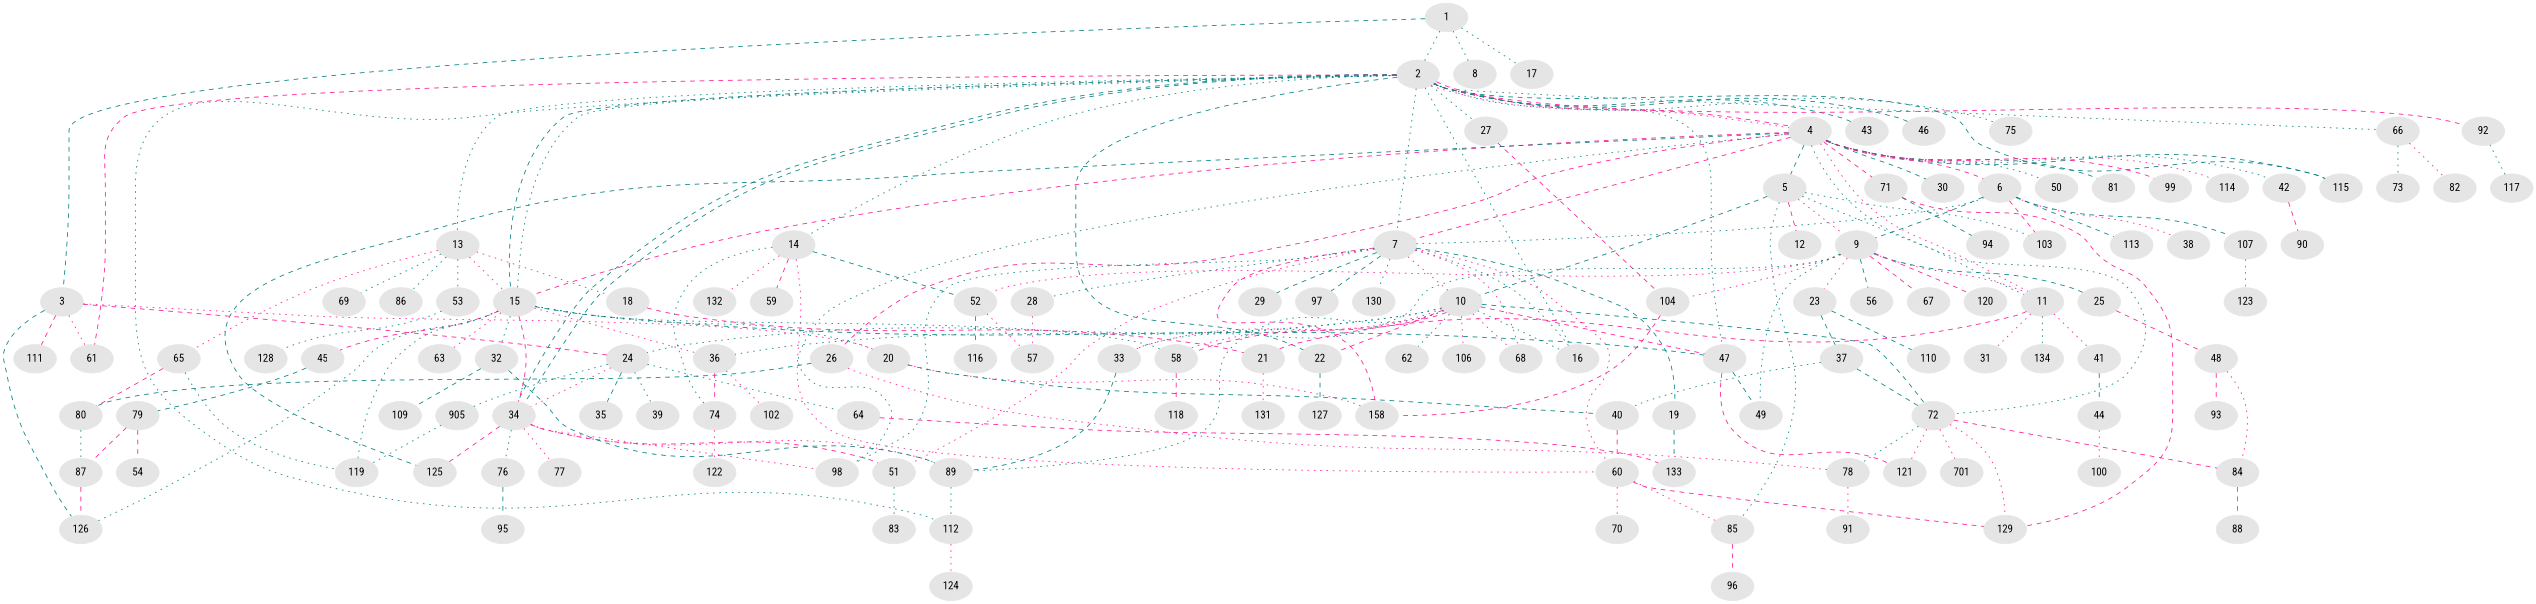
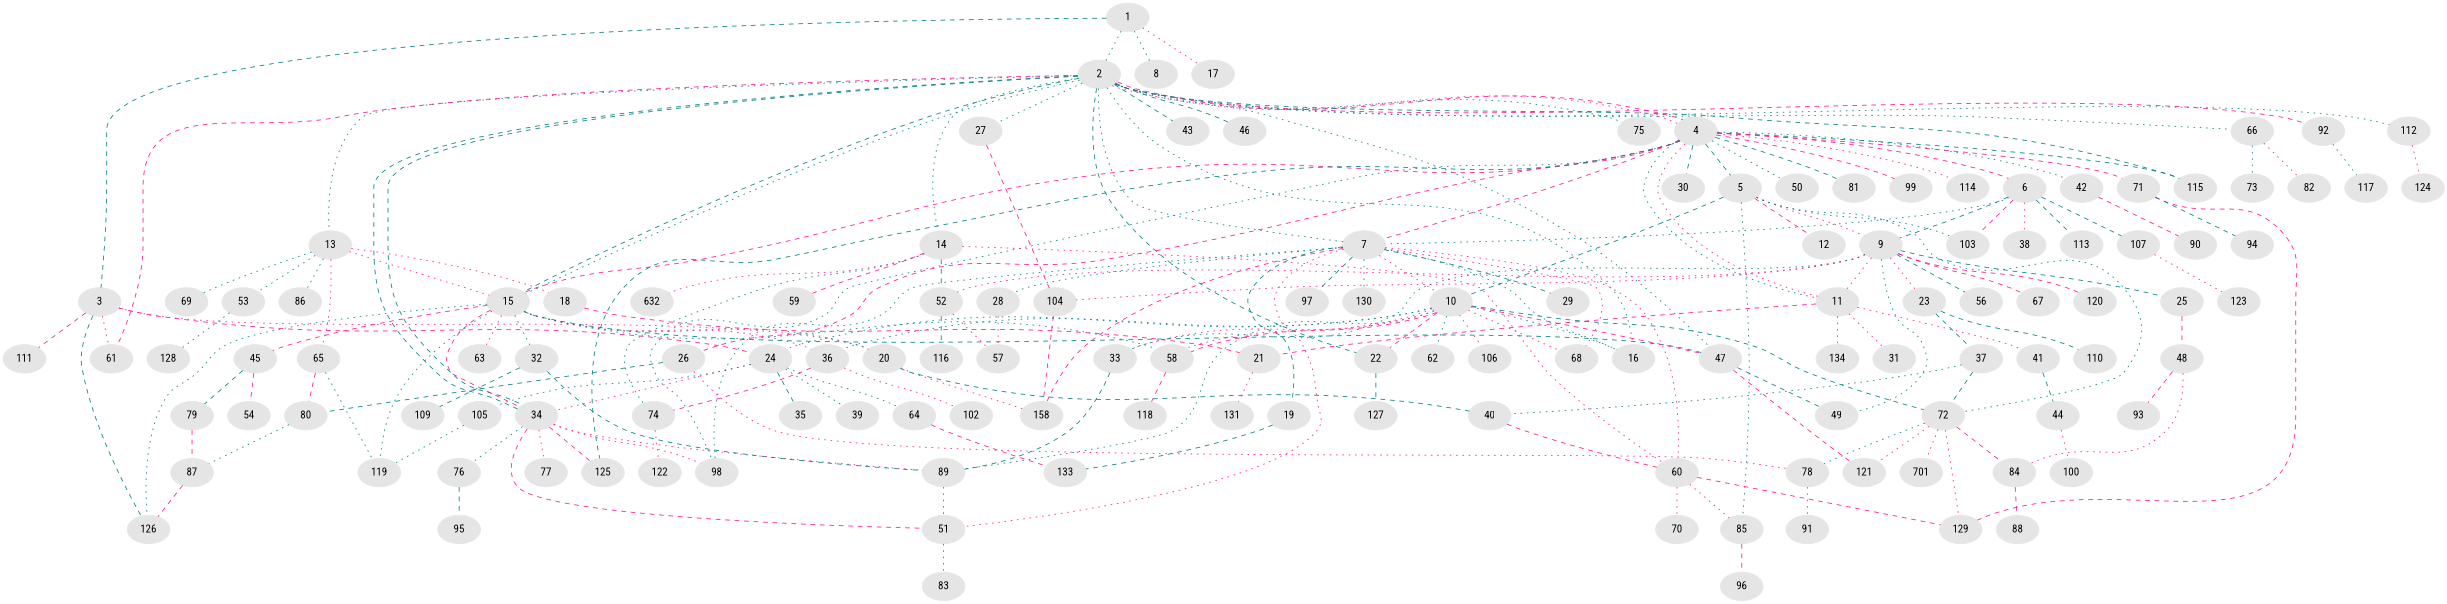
(1489, 46) -> (1170, 46)
(715, 302) -> (652, 302)
(457, 416) -> (480, 416)
(138, 444) -> (252, 387)
(951, 501) -> (944, 501)
